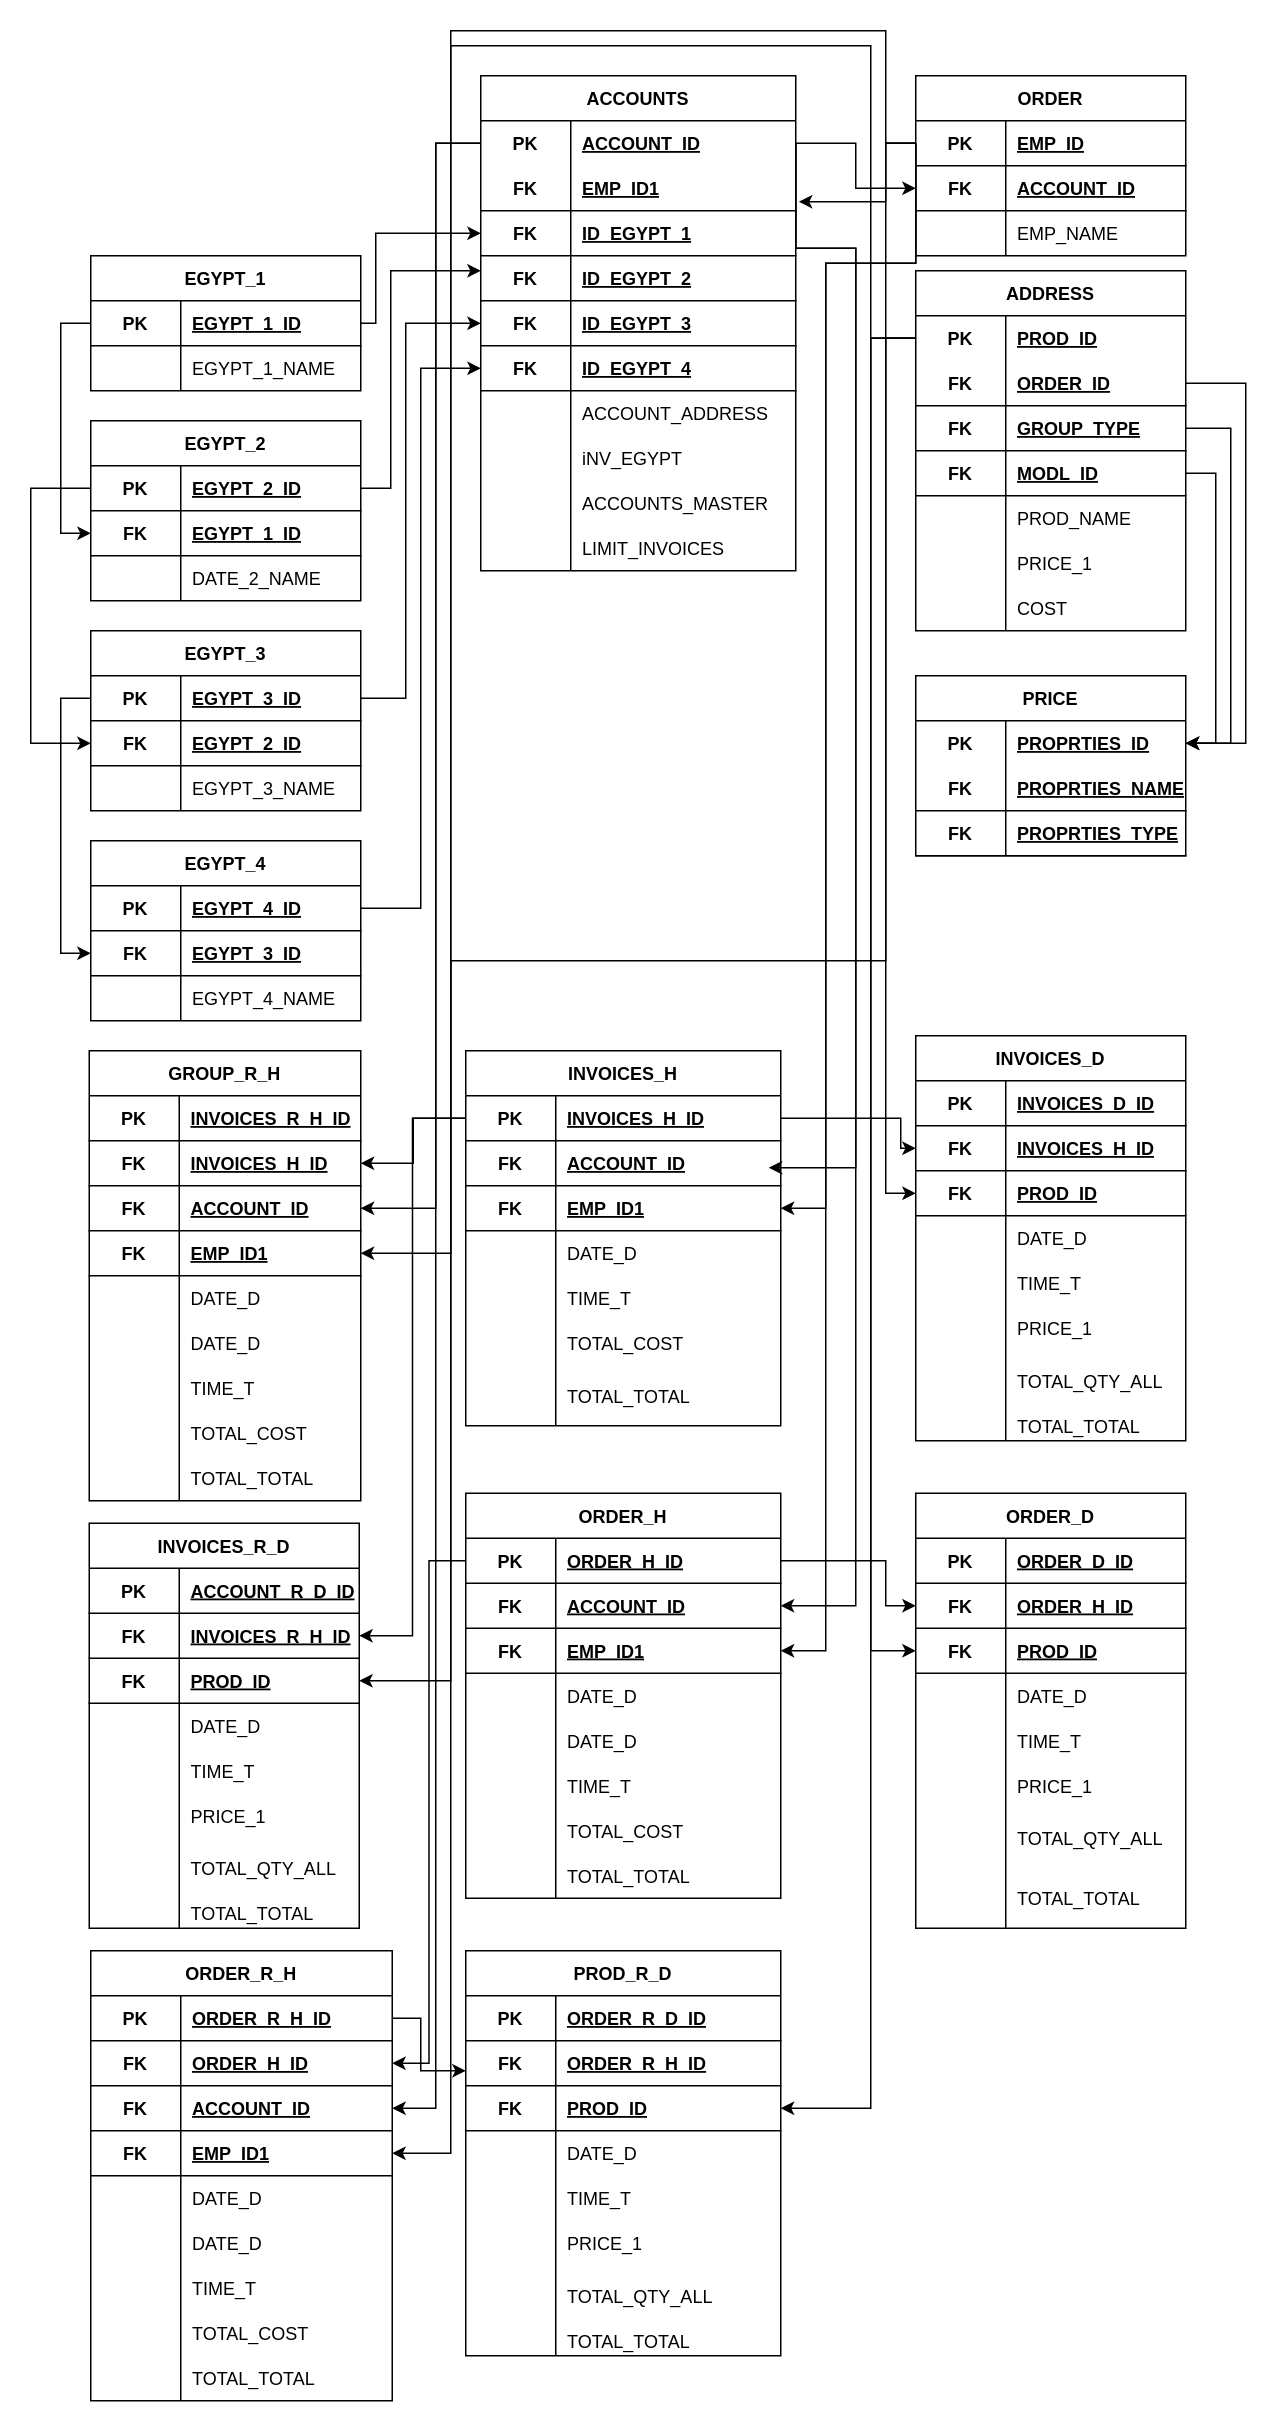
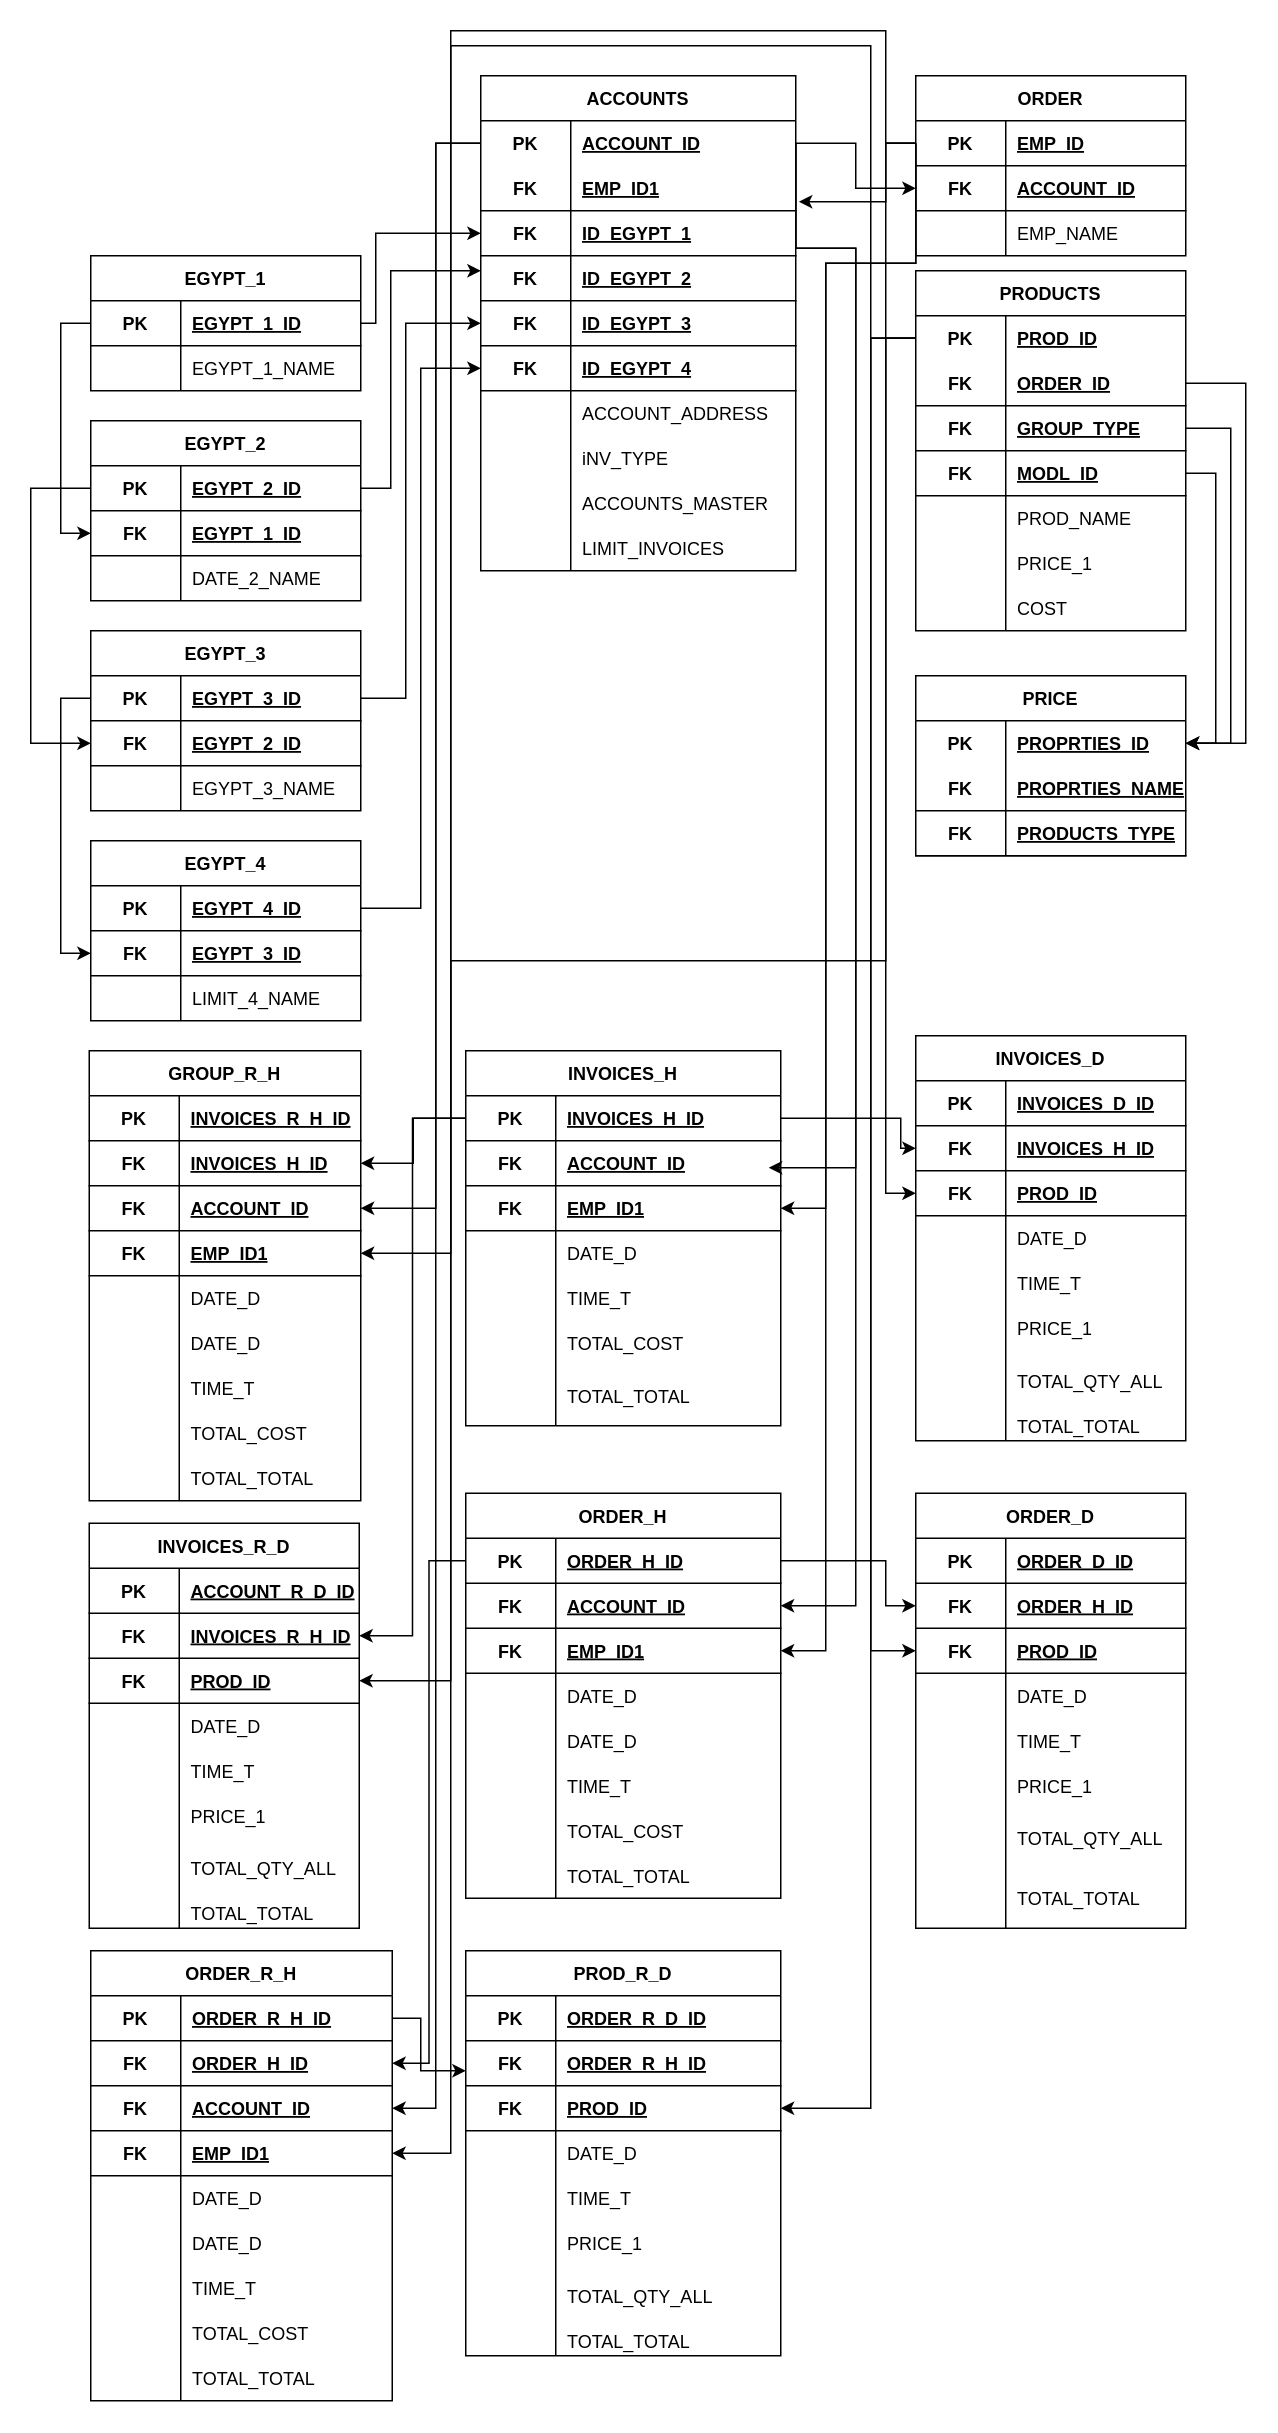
(1050, 294) -> (1050, 294)
(625, 459) -> (620, 459)
(1088, 834) -> (1083, 834)
(252, 999) -> (252, 999)
